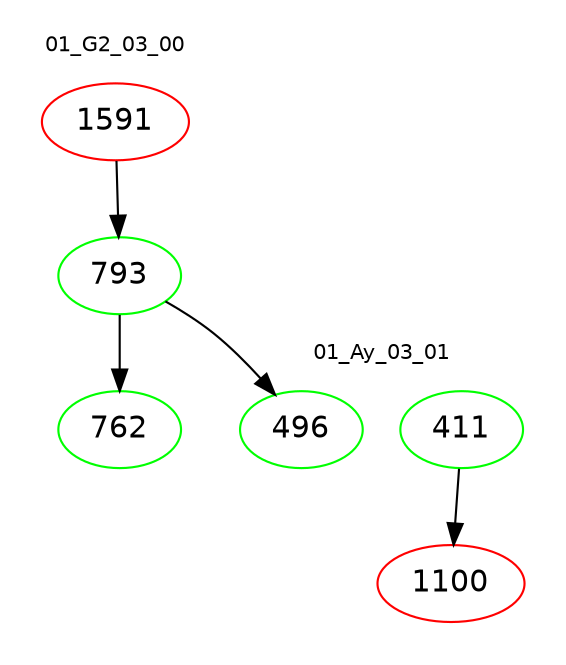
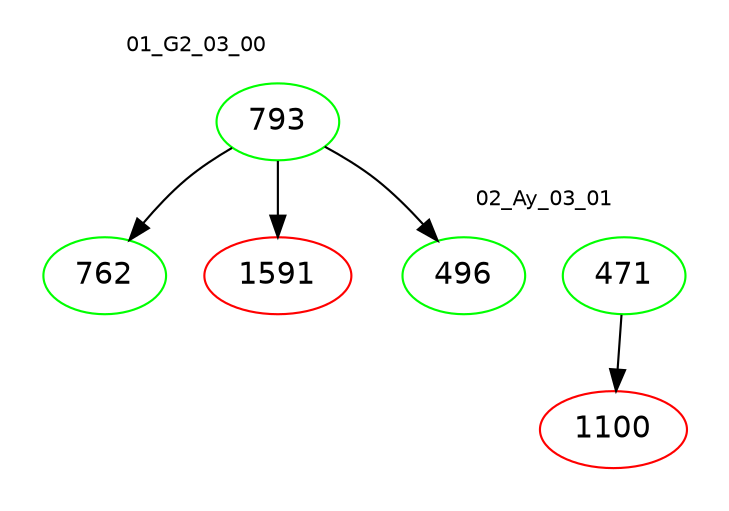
(117, 188) -> (278, 188)
(382, 354) -> (544, 200)
(462, 430) -> (624, 276)
